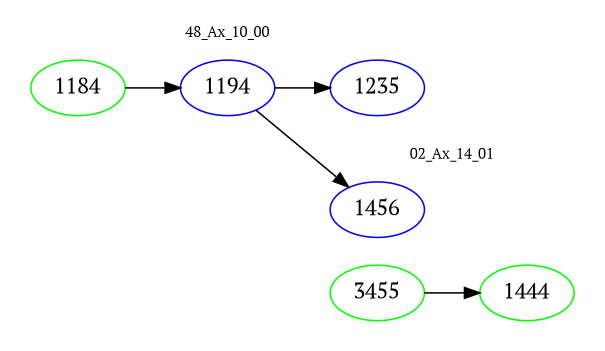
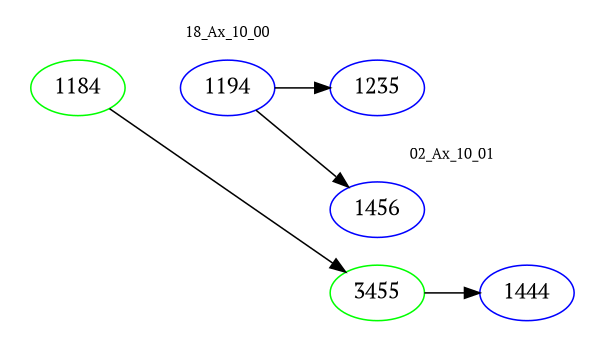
(228, 33) -> (228, 33)
(145, 88) -> (221, 186)
(452, 155) -> (452, 155)
(527, 293) -> (527, 293)
